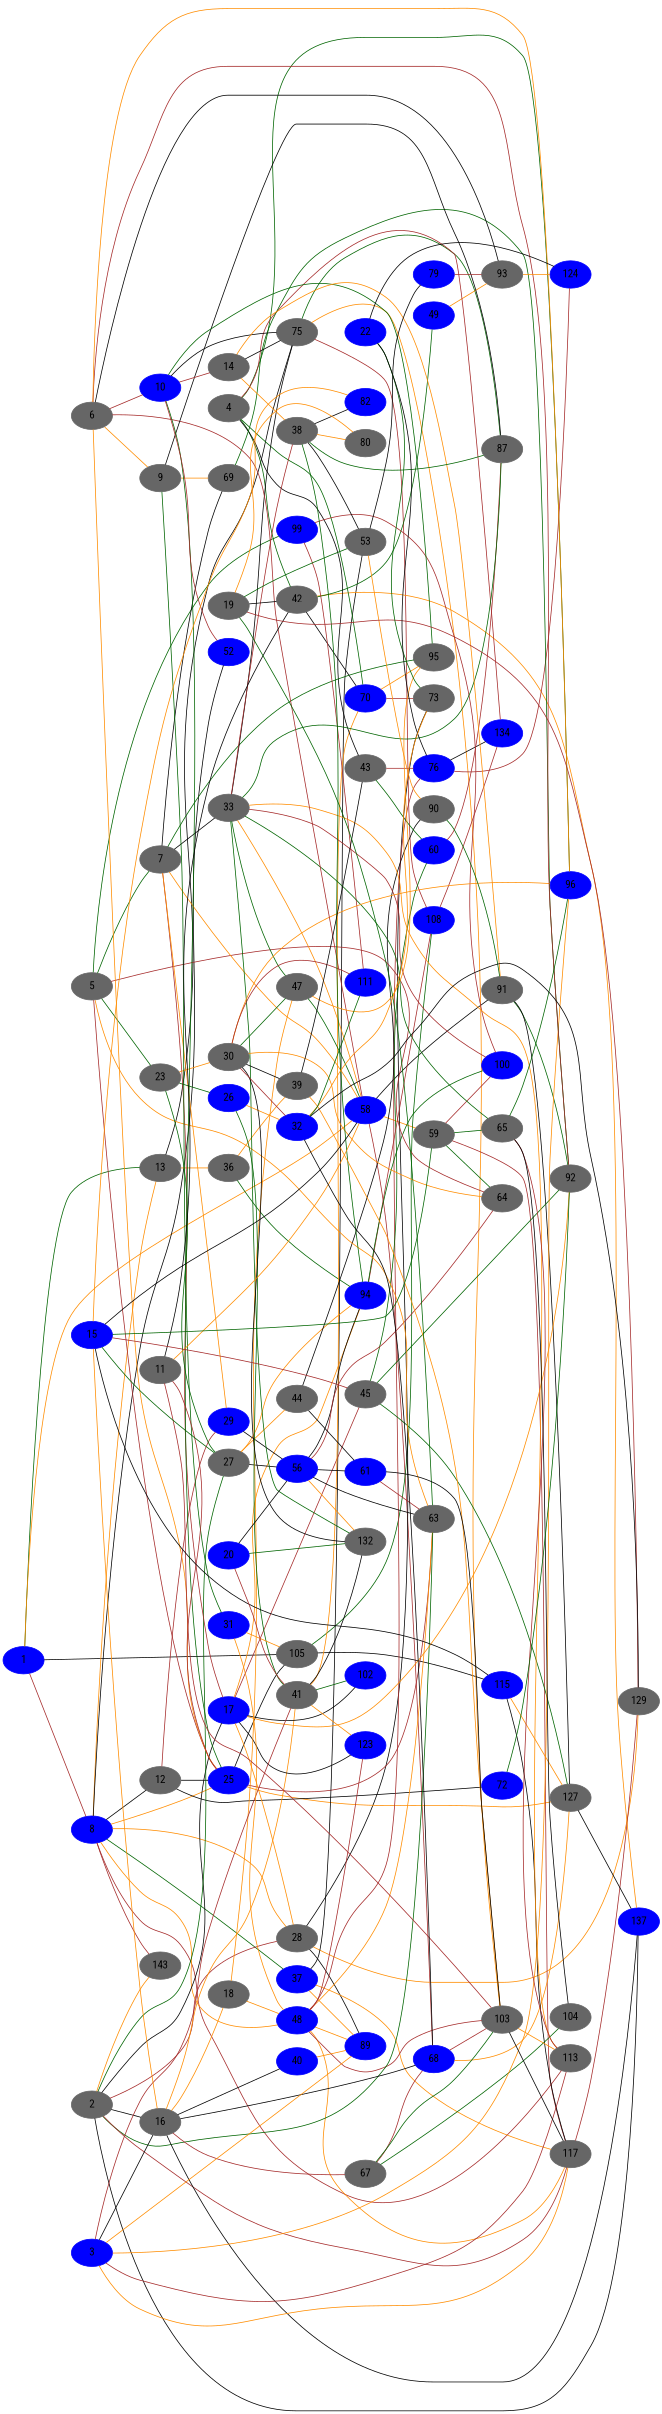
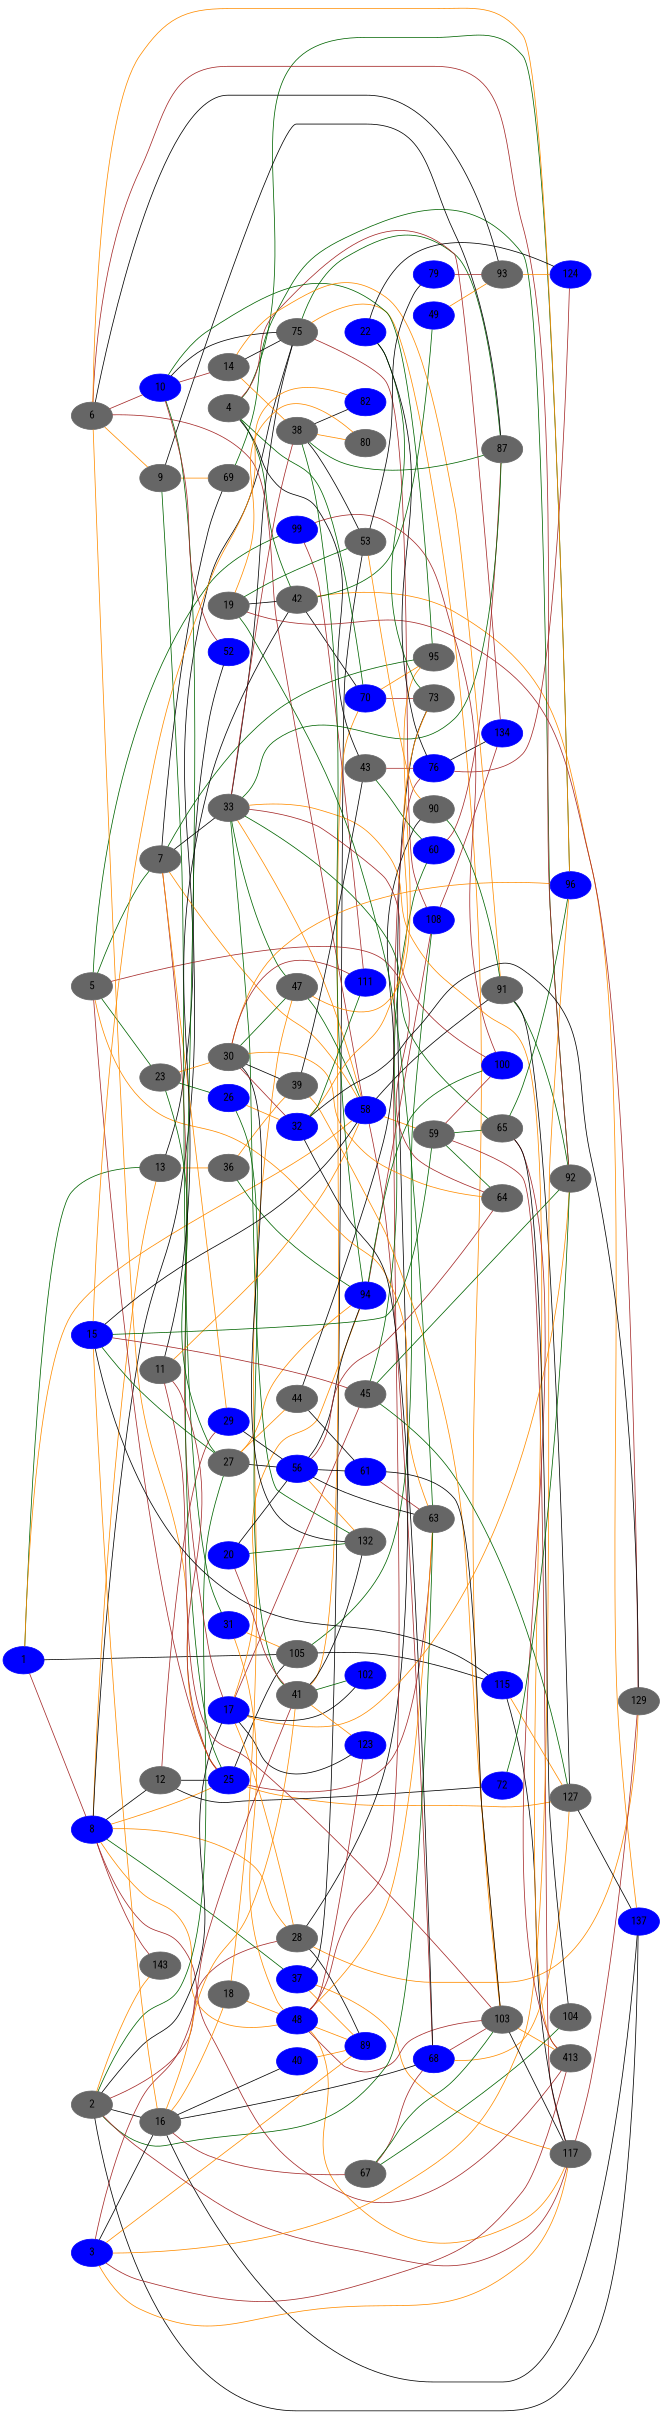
(571, 2058) -> (571, 2058)
